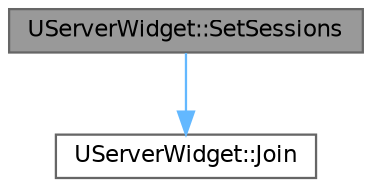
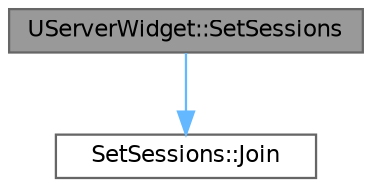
(186, 156) -> (186, 156)
